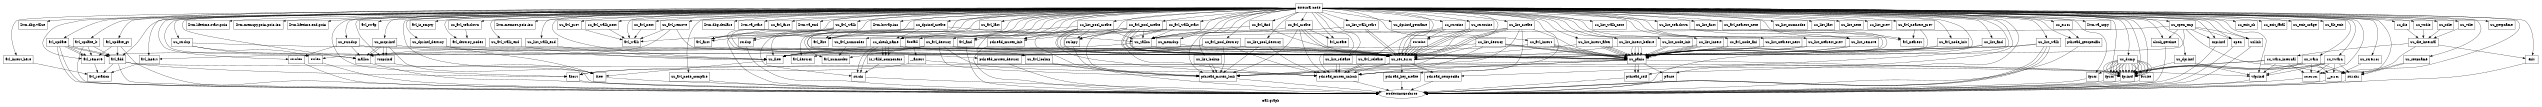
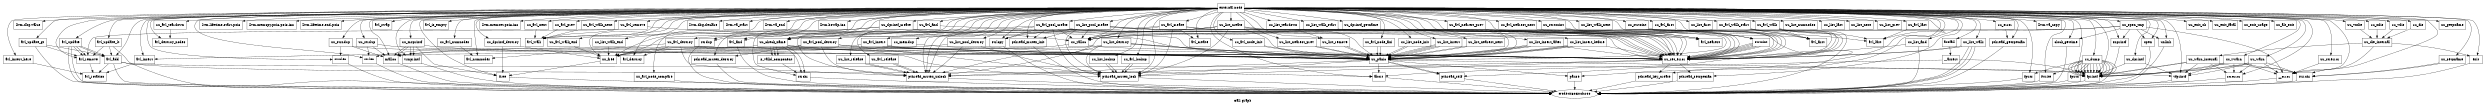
none -> (1164, 13)
